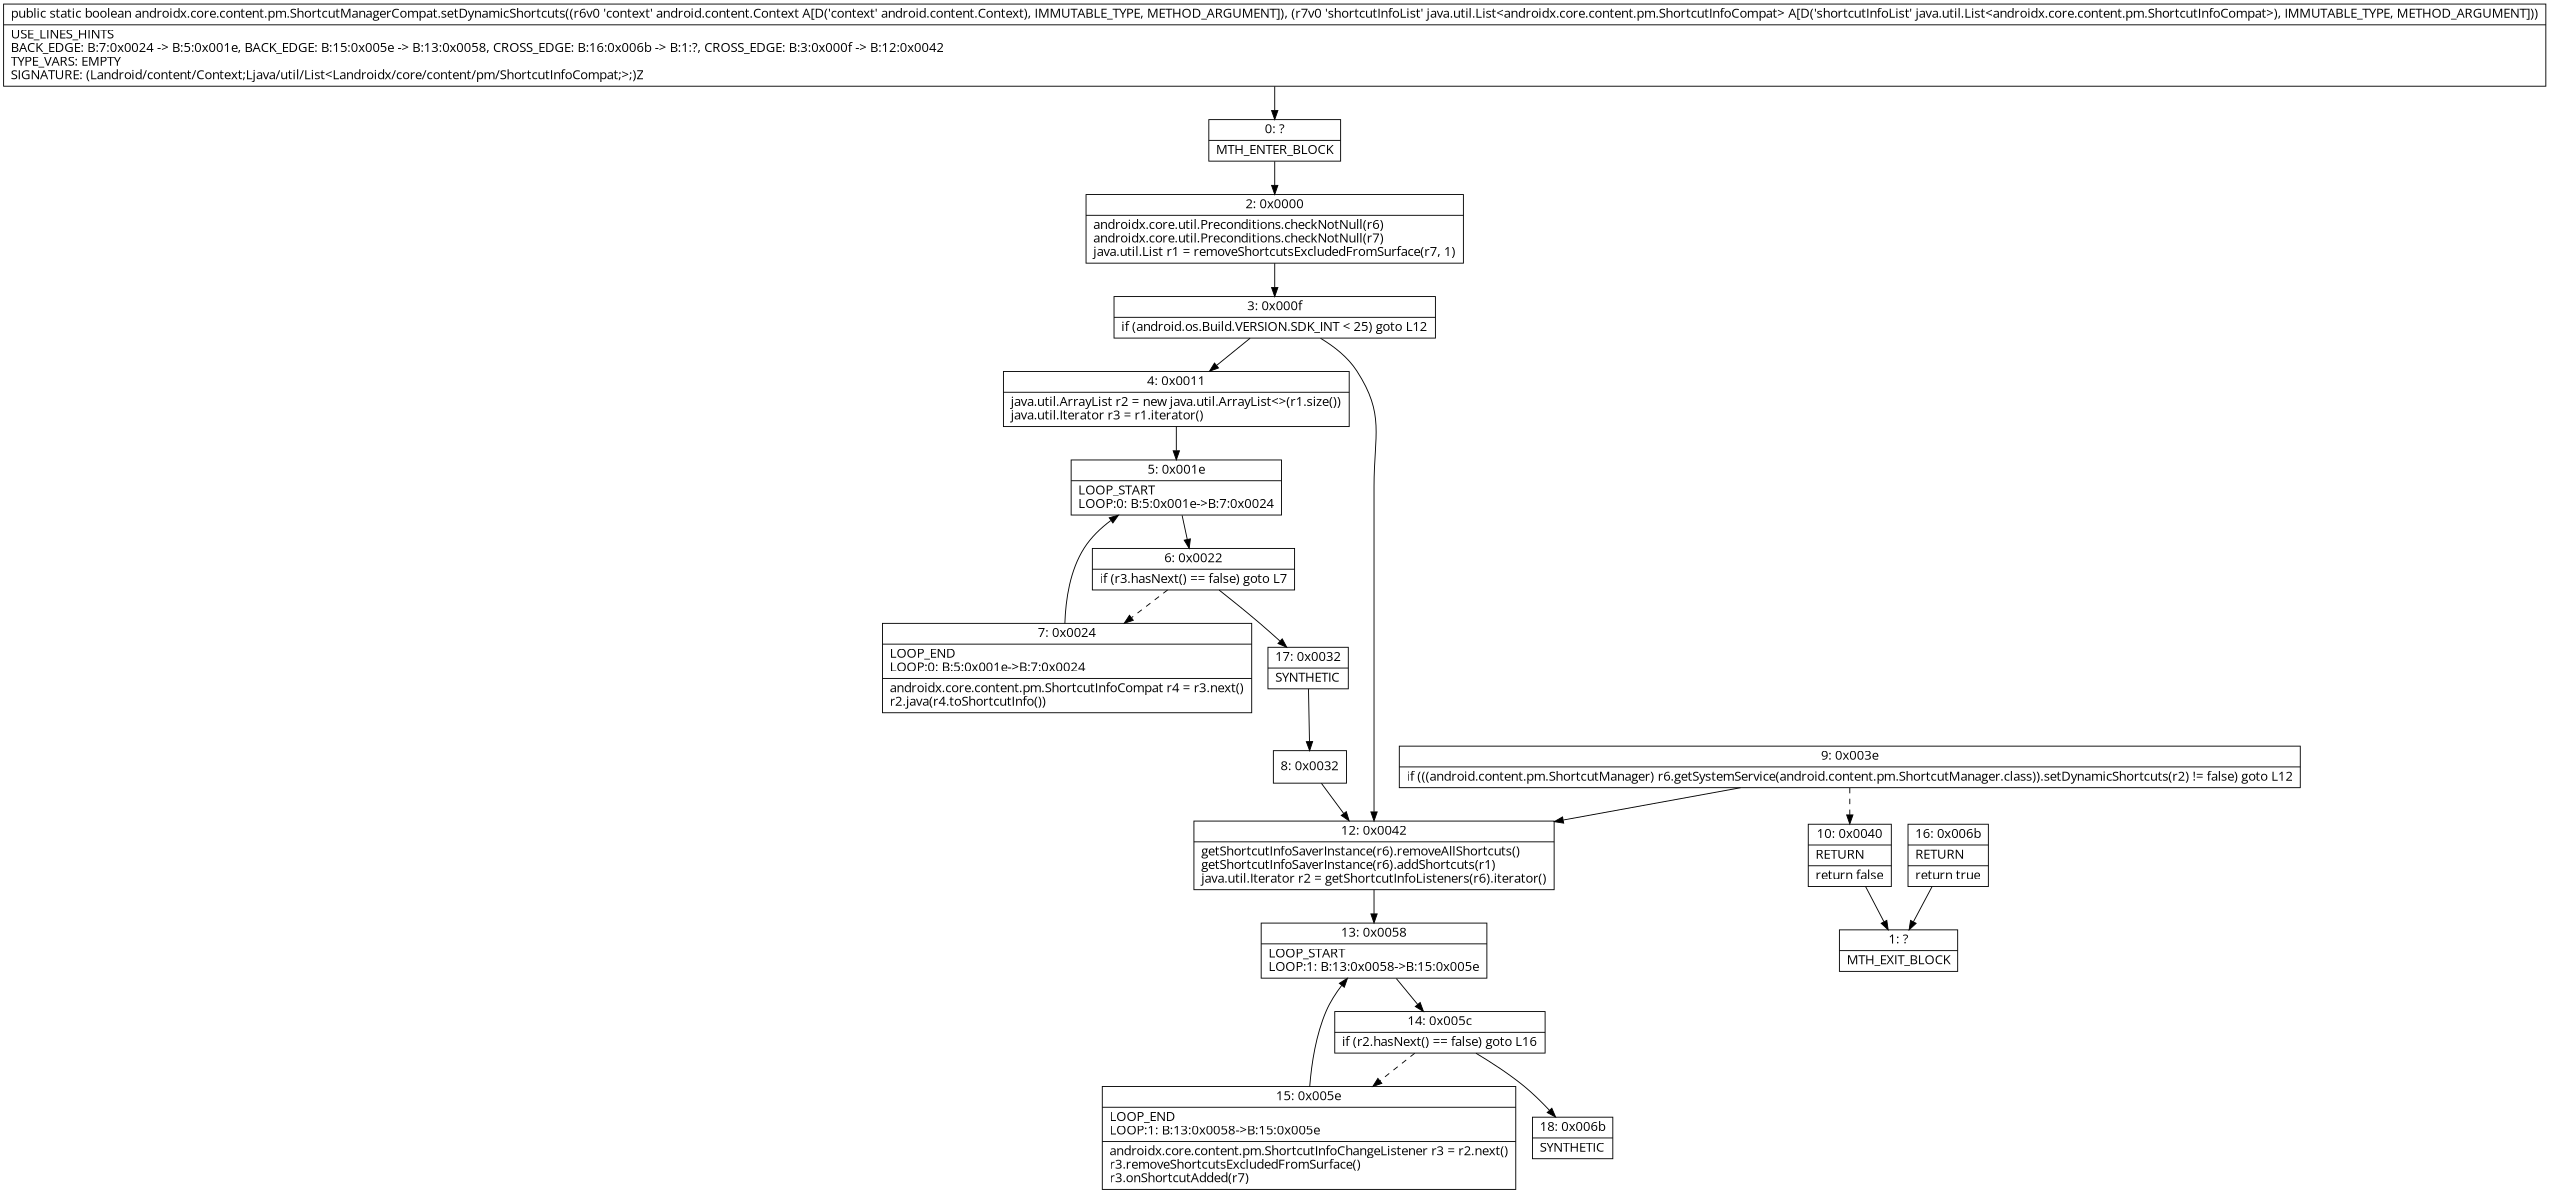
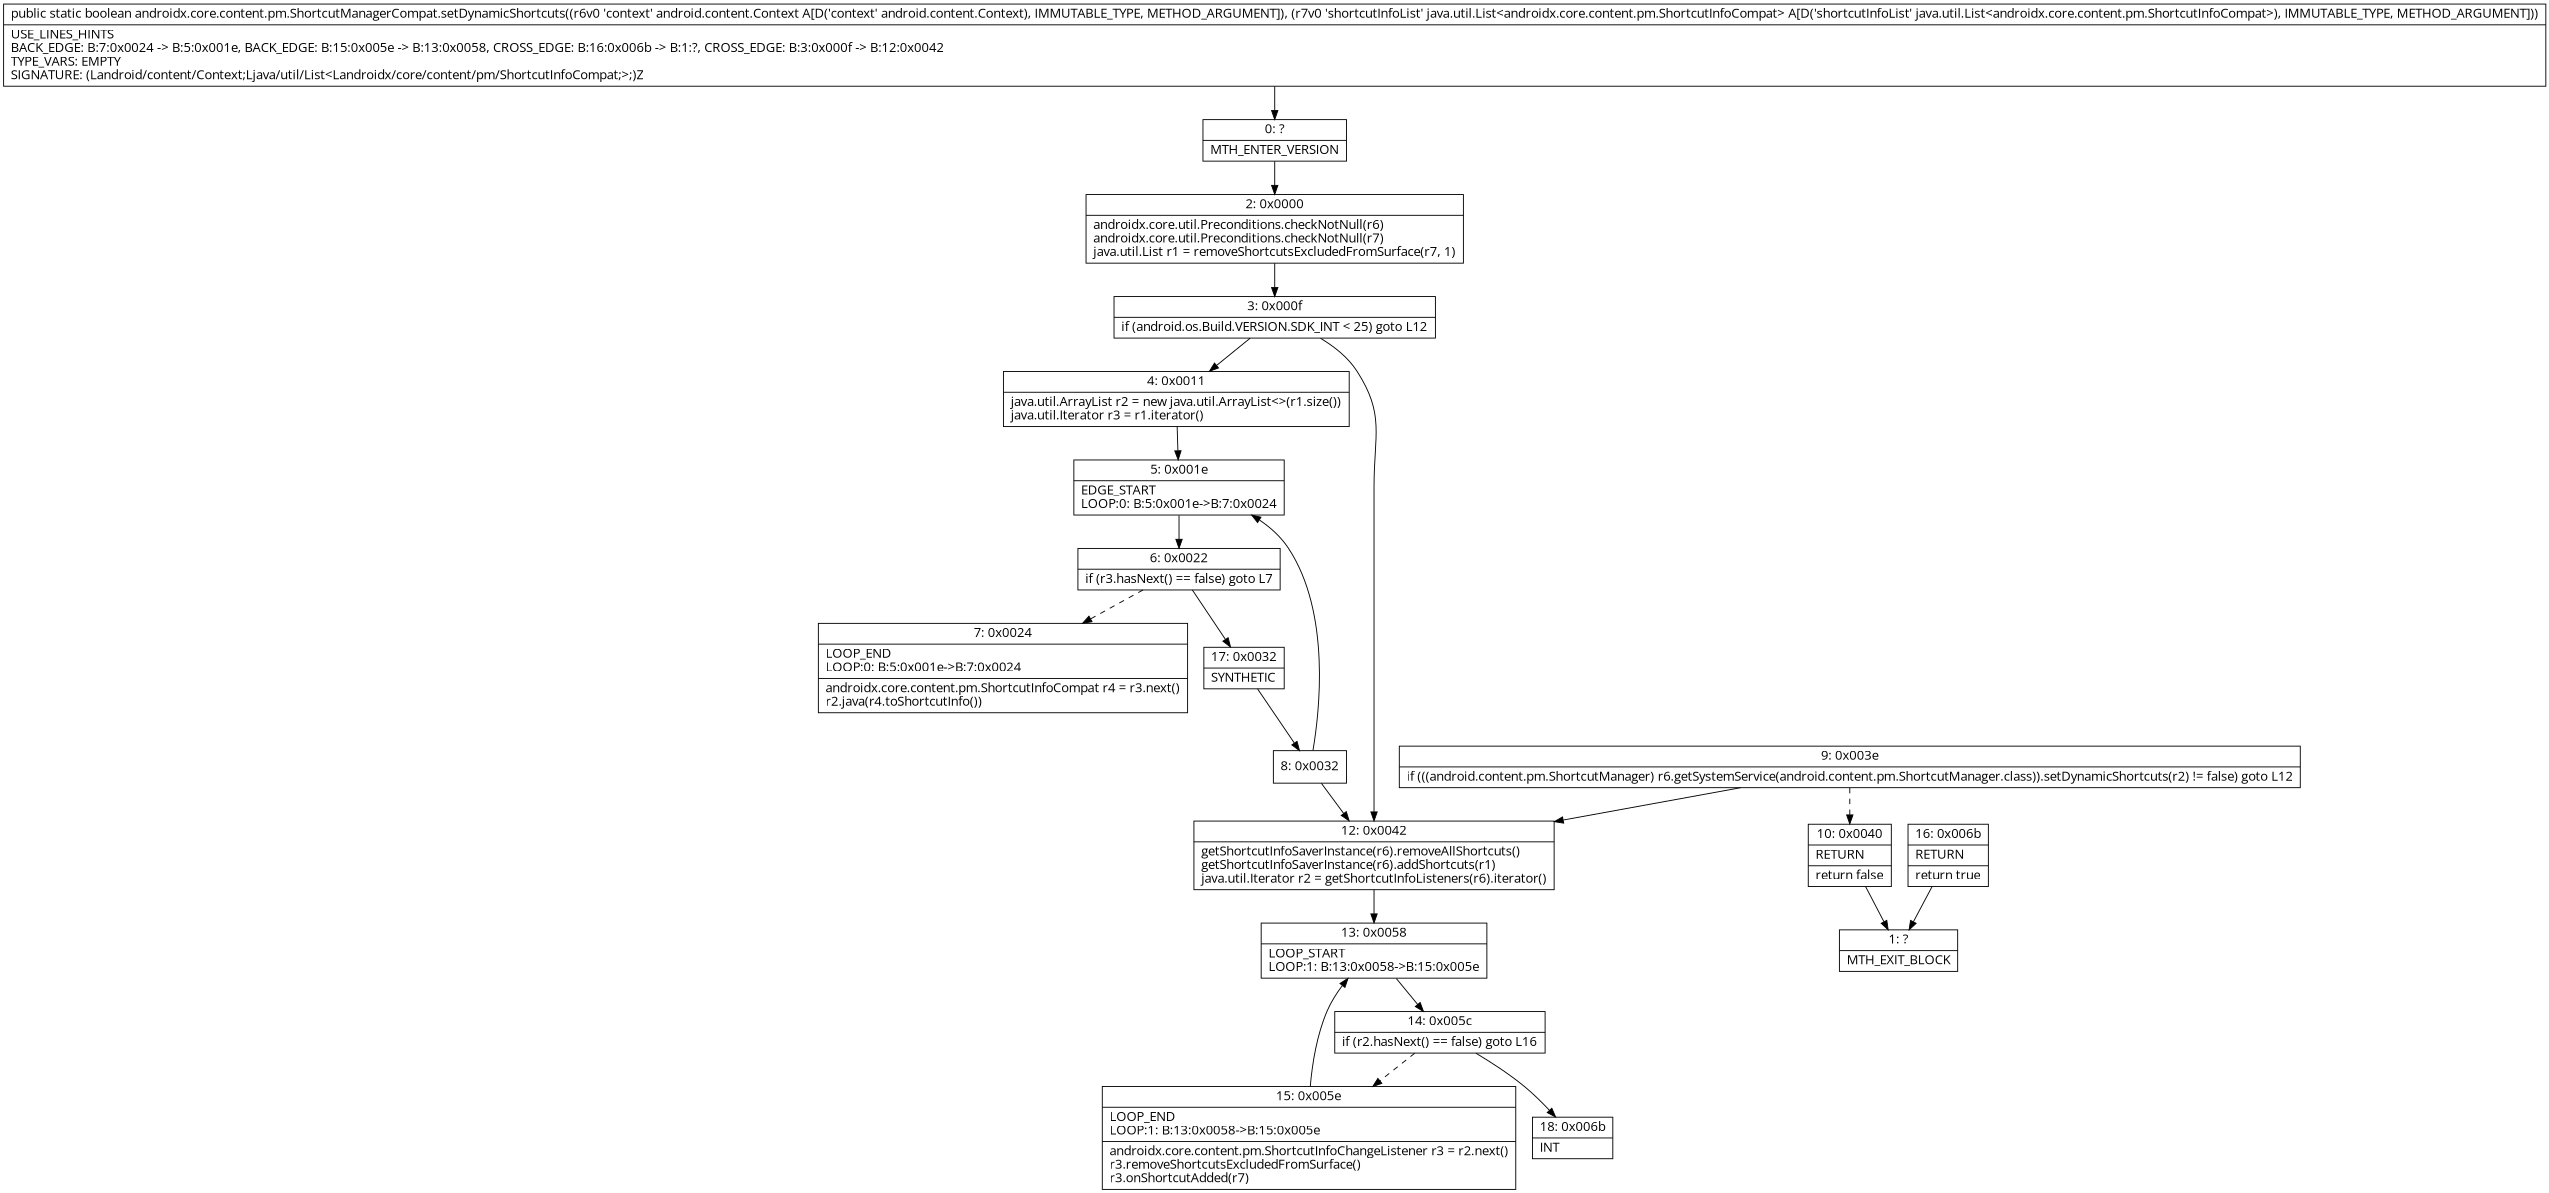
(1275, 150) -> (1275, 150)
(1117, 491) -> (1119, 491)
(1075, 566) -> (1316, 627)
(1572, 1148) -> (1550, 1148)
